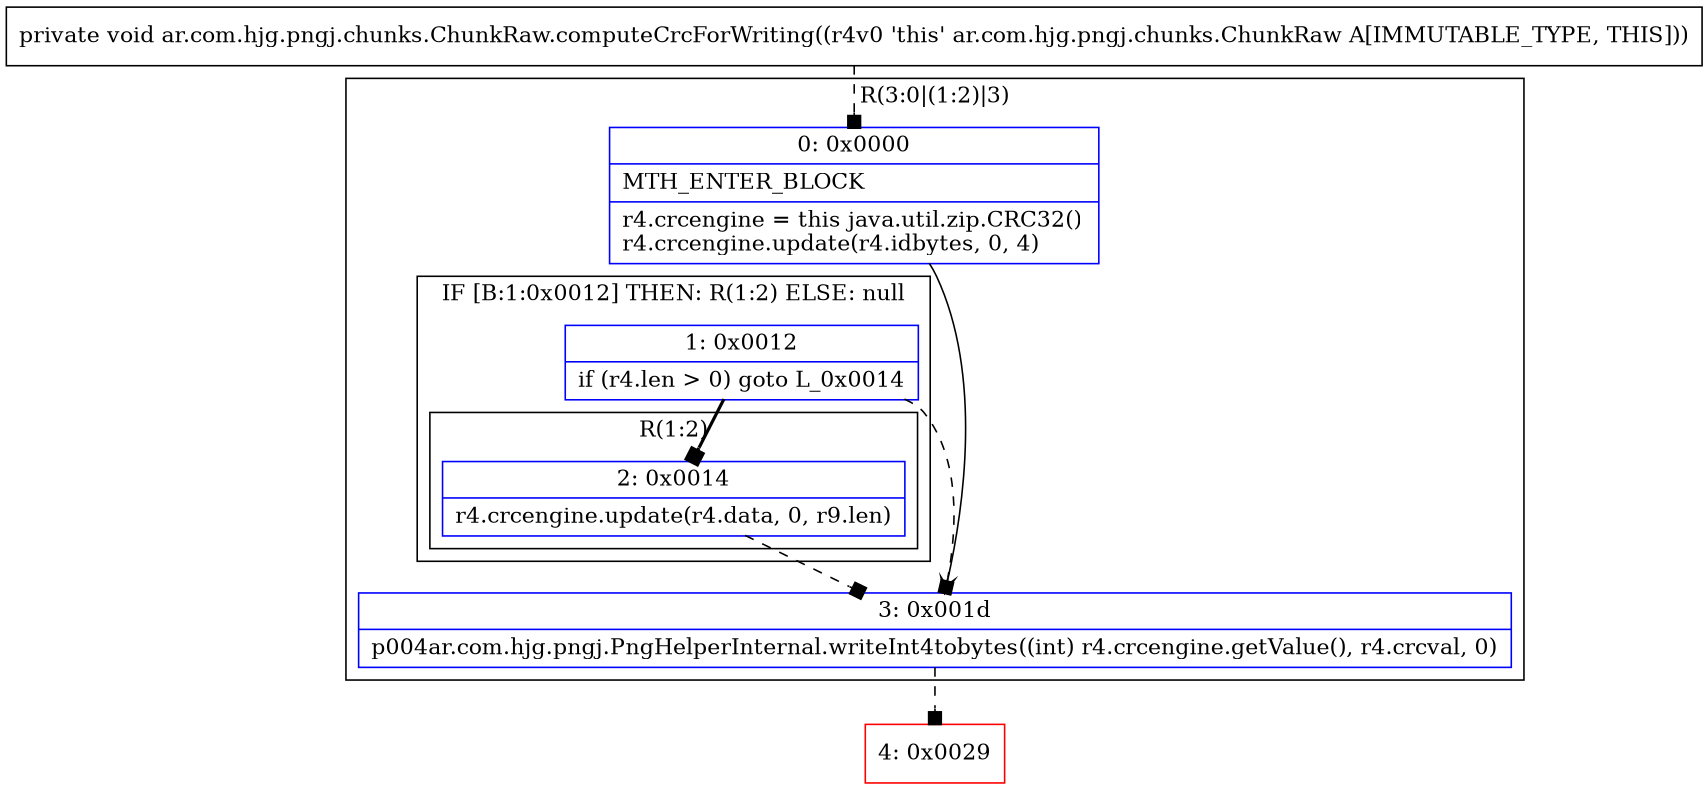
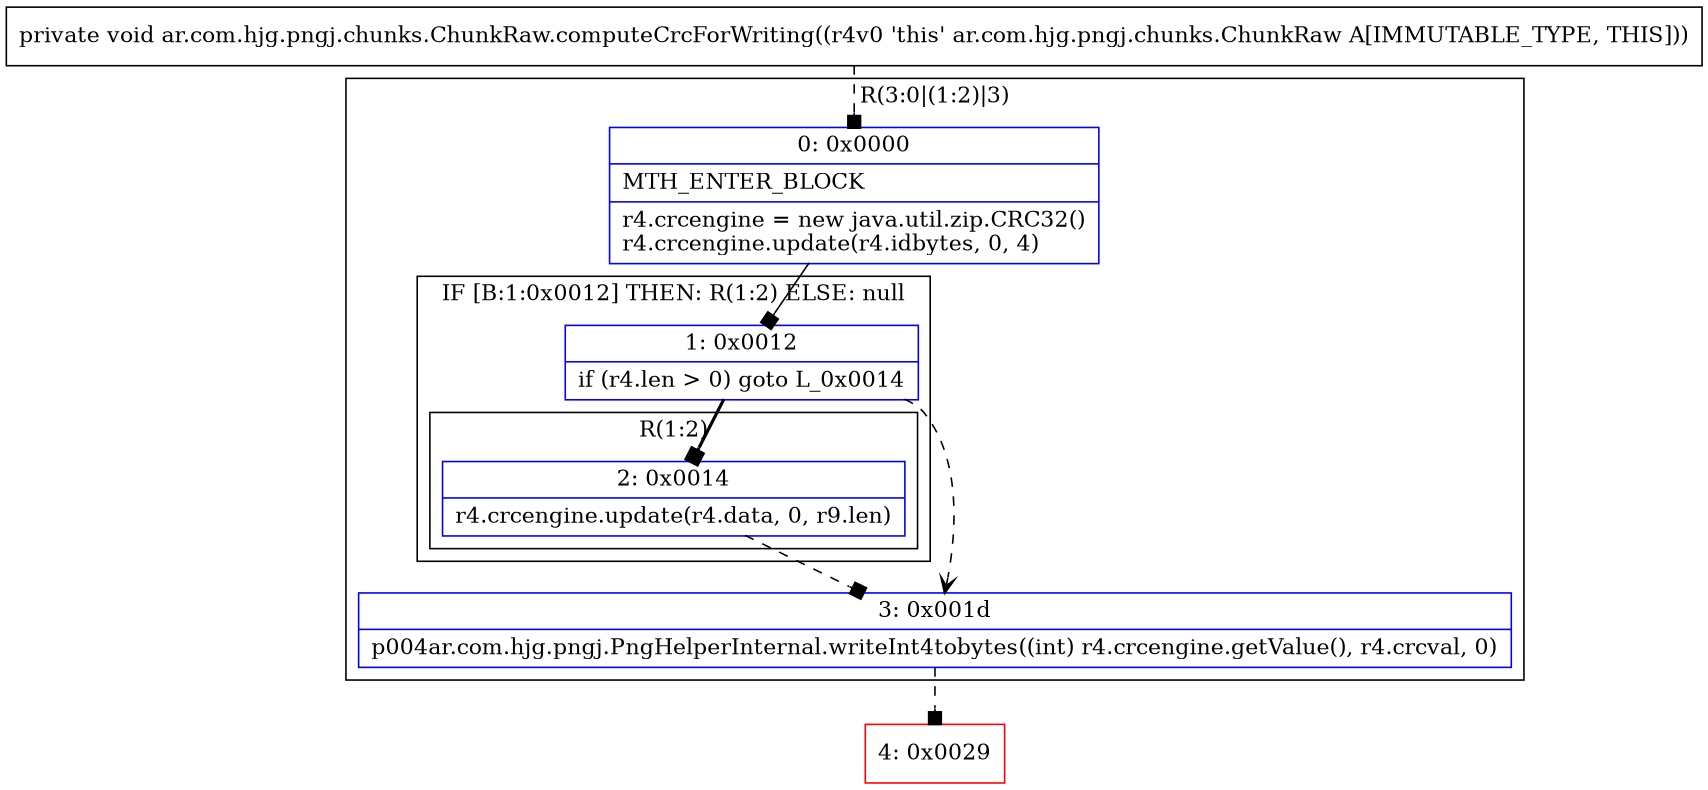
(853, 220) -> (854, 220)
(965, 418) -> (792, 288)
